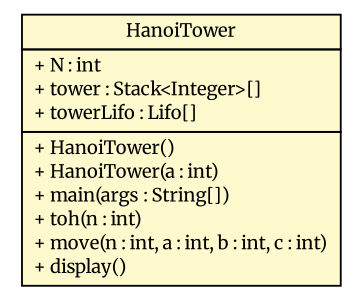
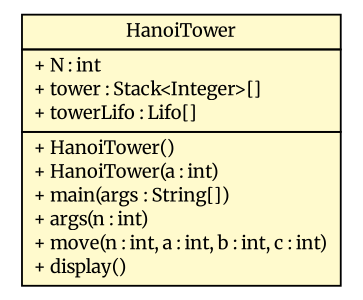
(88, 220) -> (92, 220)
